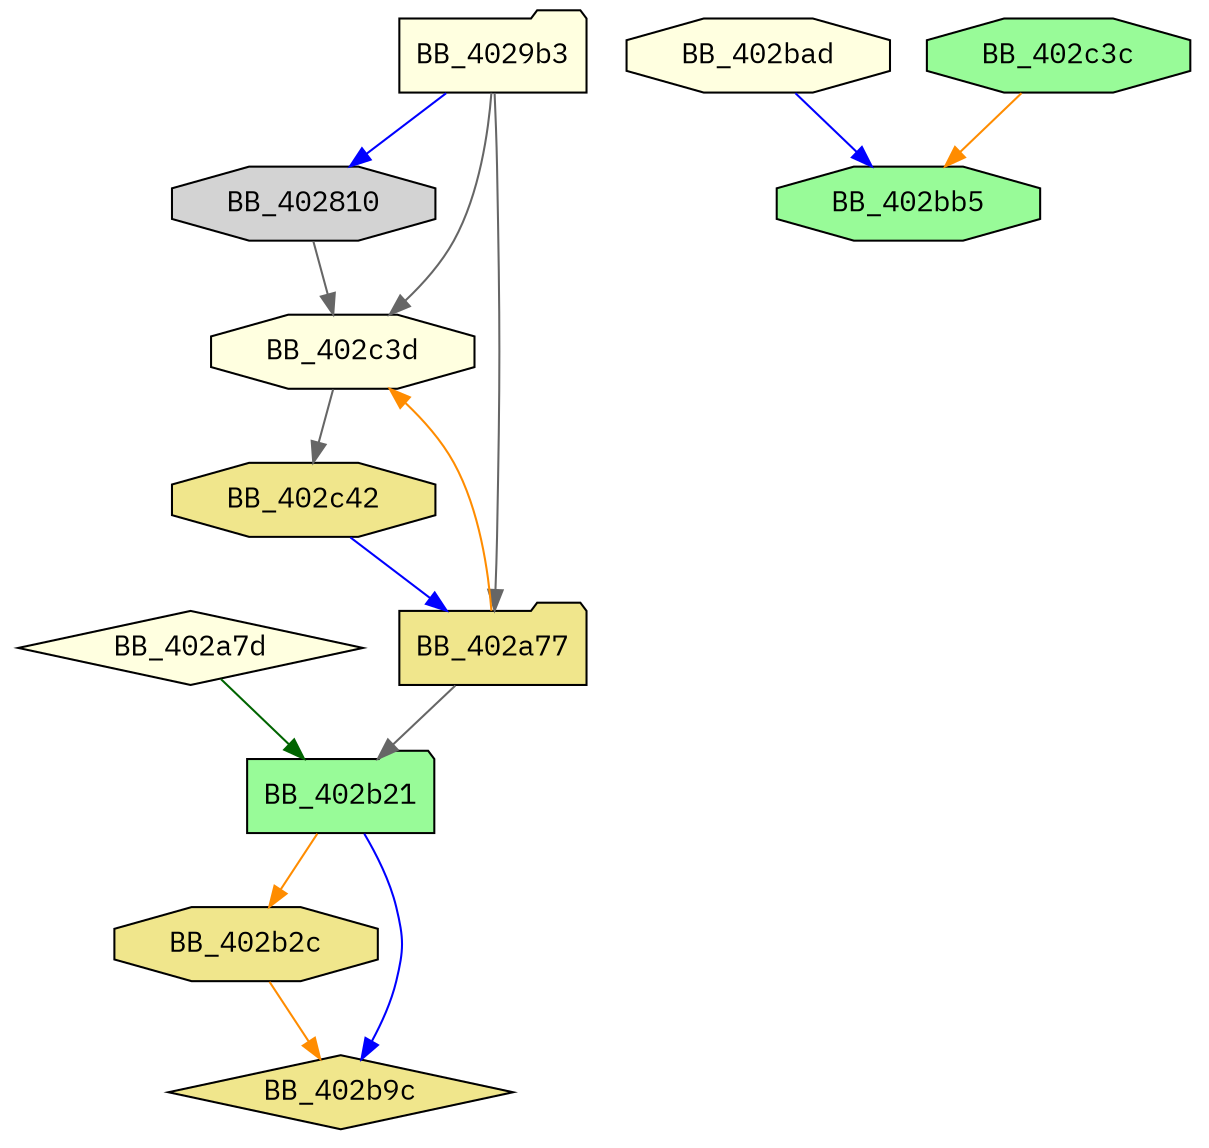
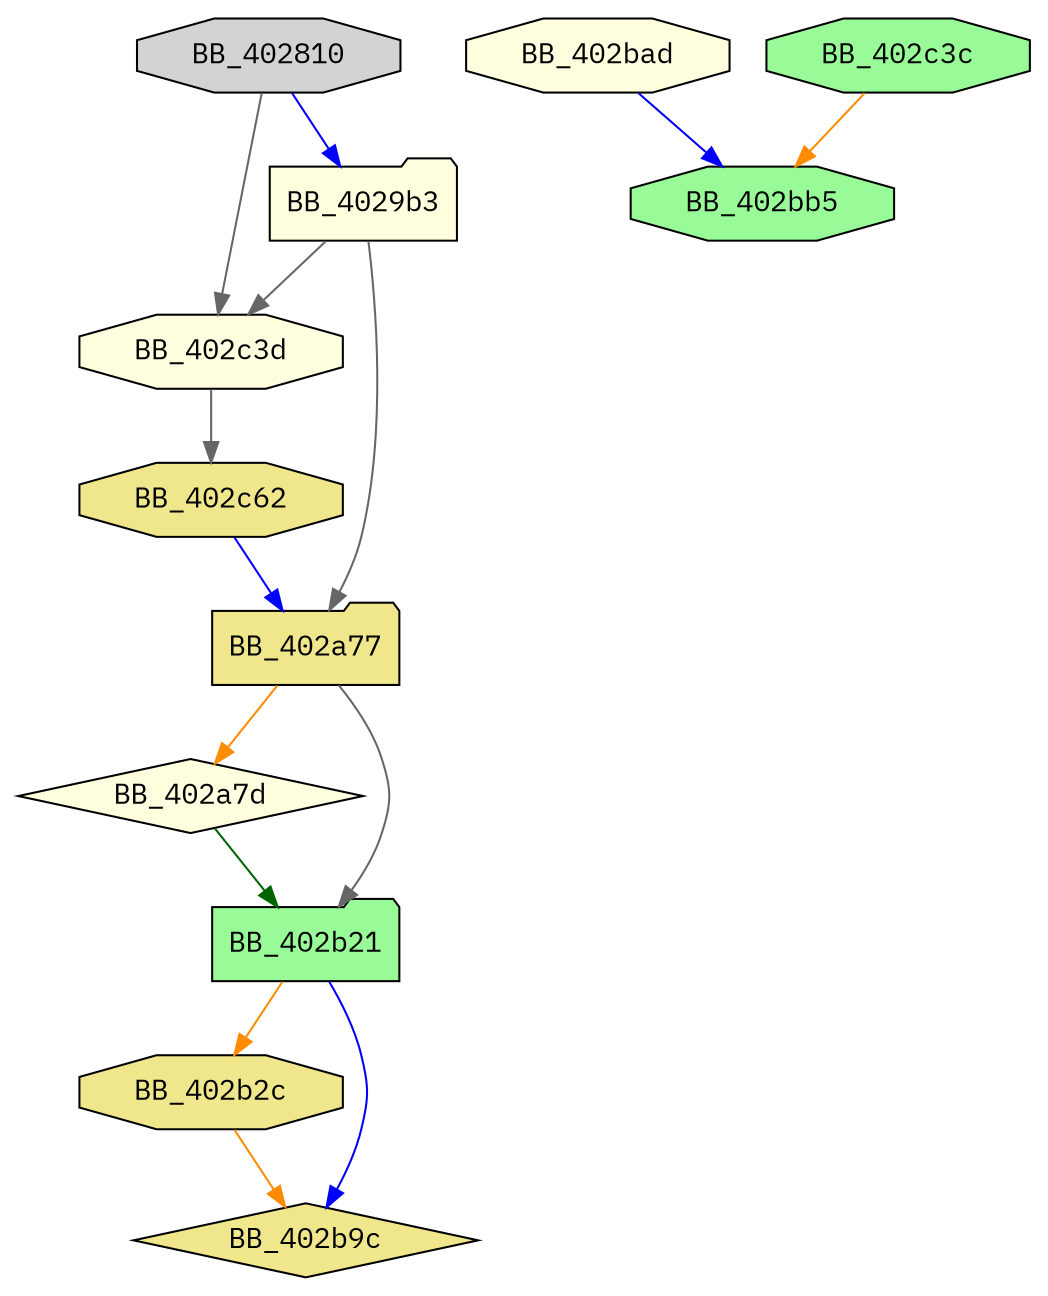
(406, 124) -> (310, 121)
(469, 498) -> (253, 716)
(304, 500) -> (211, 500)
